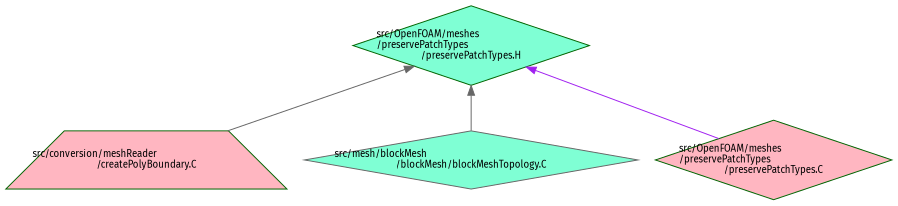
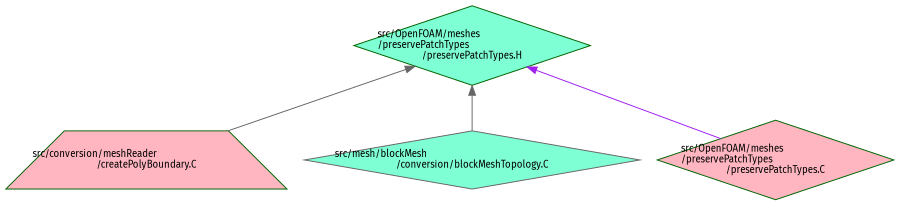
(471, 160) -> (472, 160)
